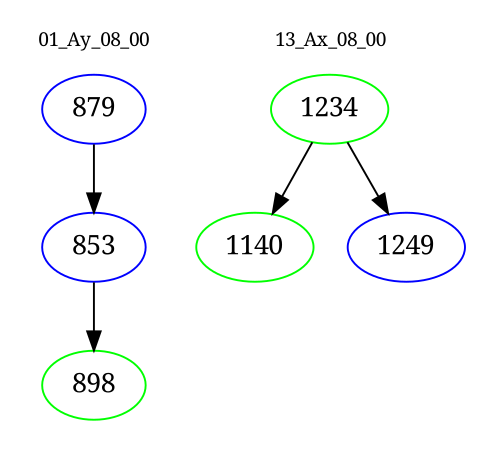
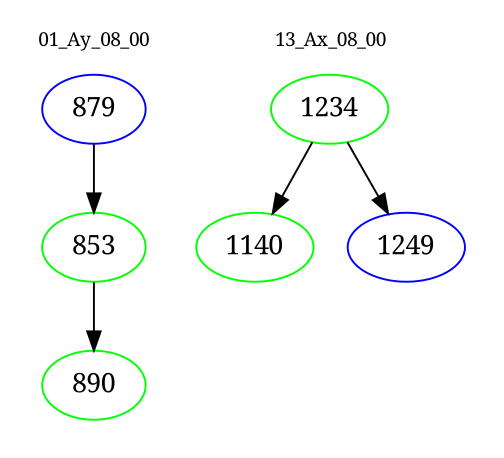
(94, 247) -> (94, 247)
(94, 385) -> (94, 385)
